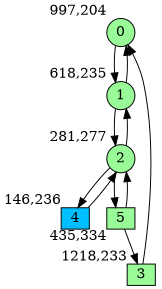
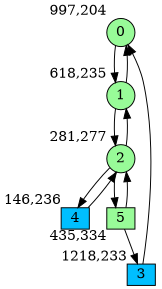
(141, 275) -> (141, 275)
